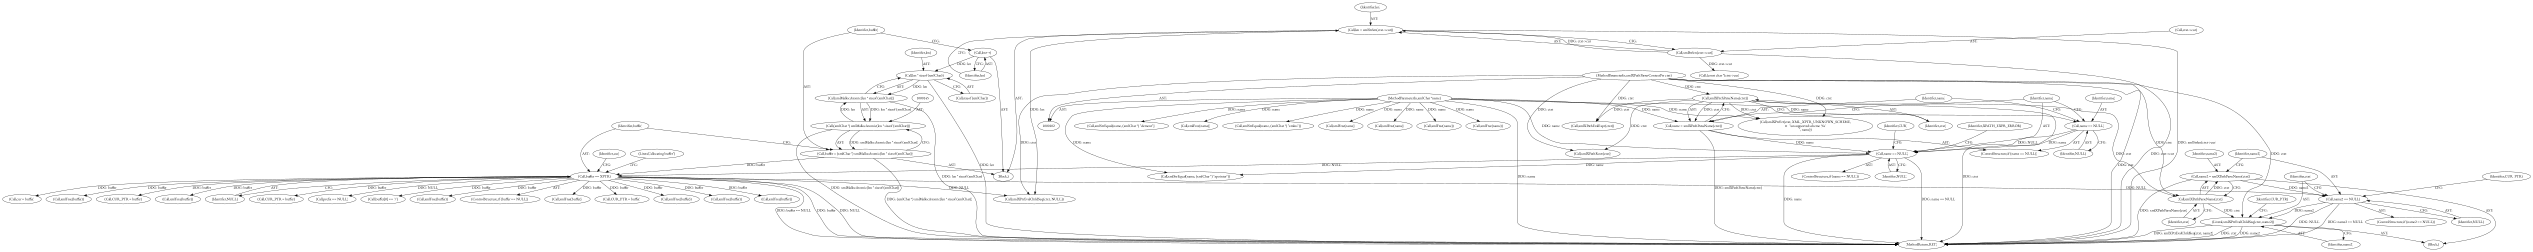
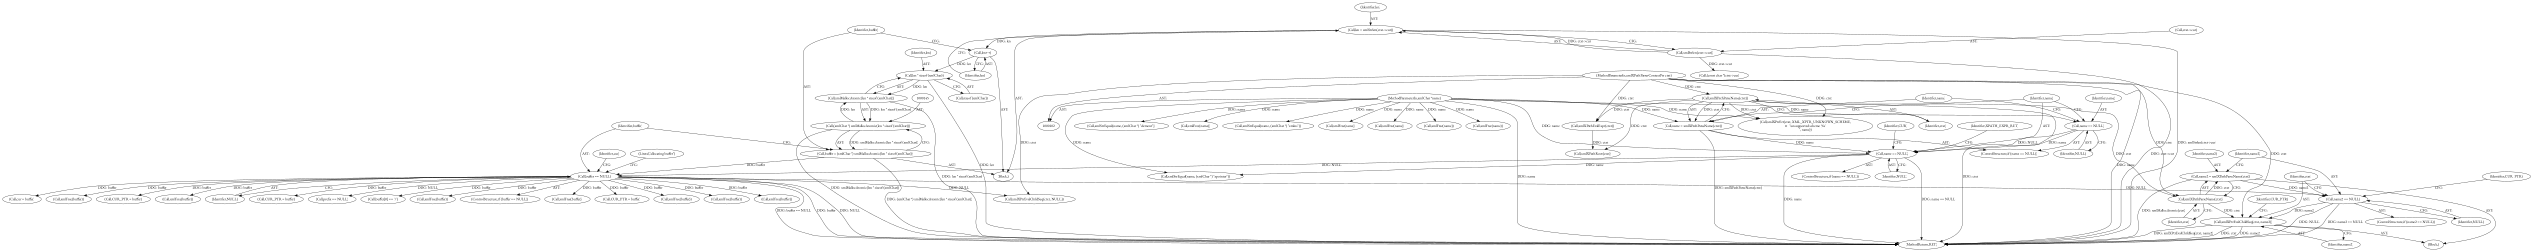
(1114, 39) -> (1162, 32)
(1537, 110) -> (1593, 139)
(1995, 126) -> (1995, 126)
(2126, 165) -> (2126, 165)
(595, 176) -> (595, 176)
(2164, 211) -> (2164, 211)
(2243, 222) -> (2243, 222)
